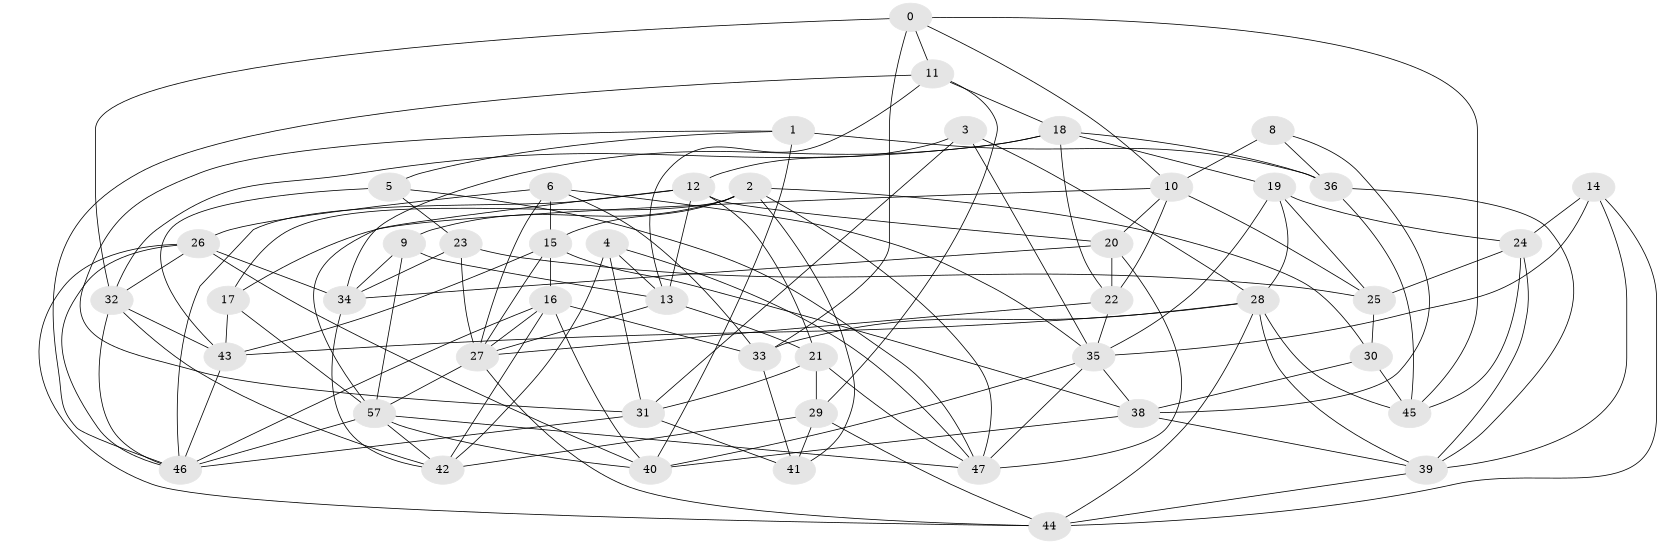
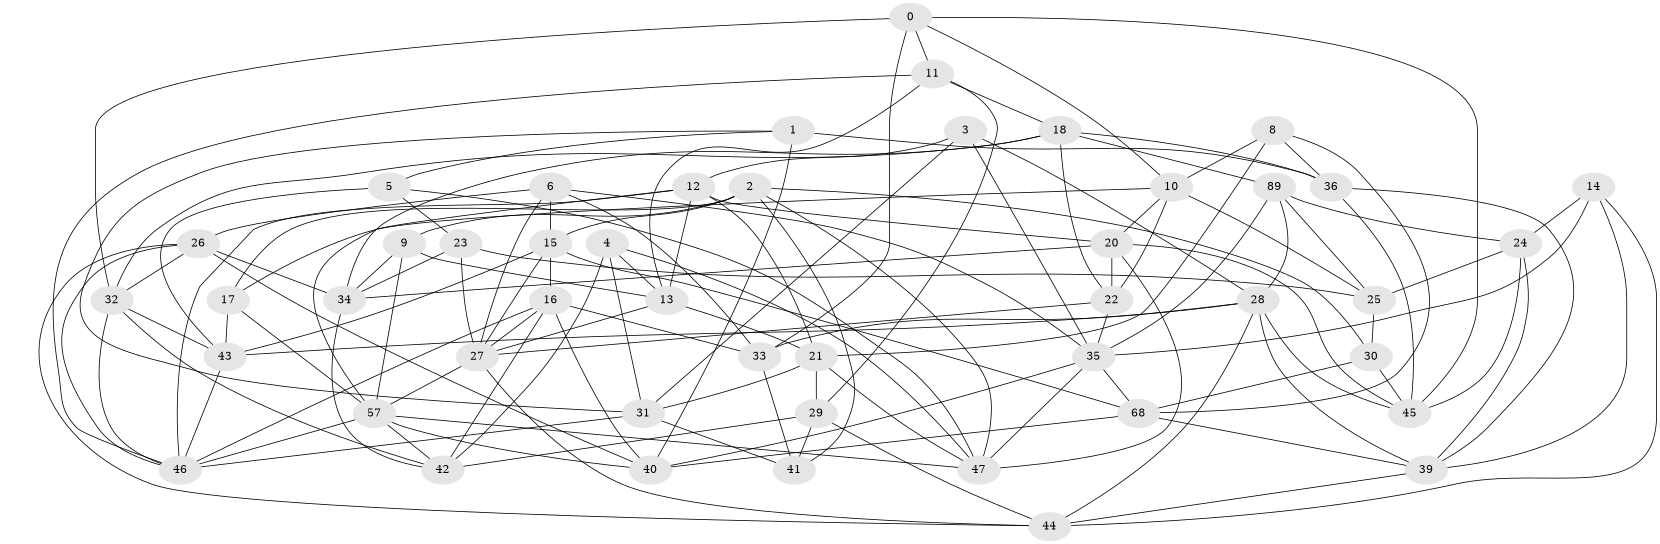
(1275, 187) -> (1275, 187)
none -> (1294, 292)
none -> (1095, 330)
(1139, 413) -> (1139, 413)
